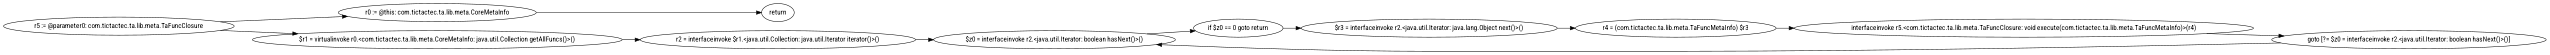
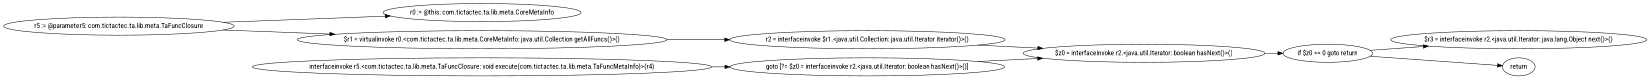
(646, 13) -> (1434, 61)
(119, 26) -> (119, 26)
(1676, 28) -> none
